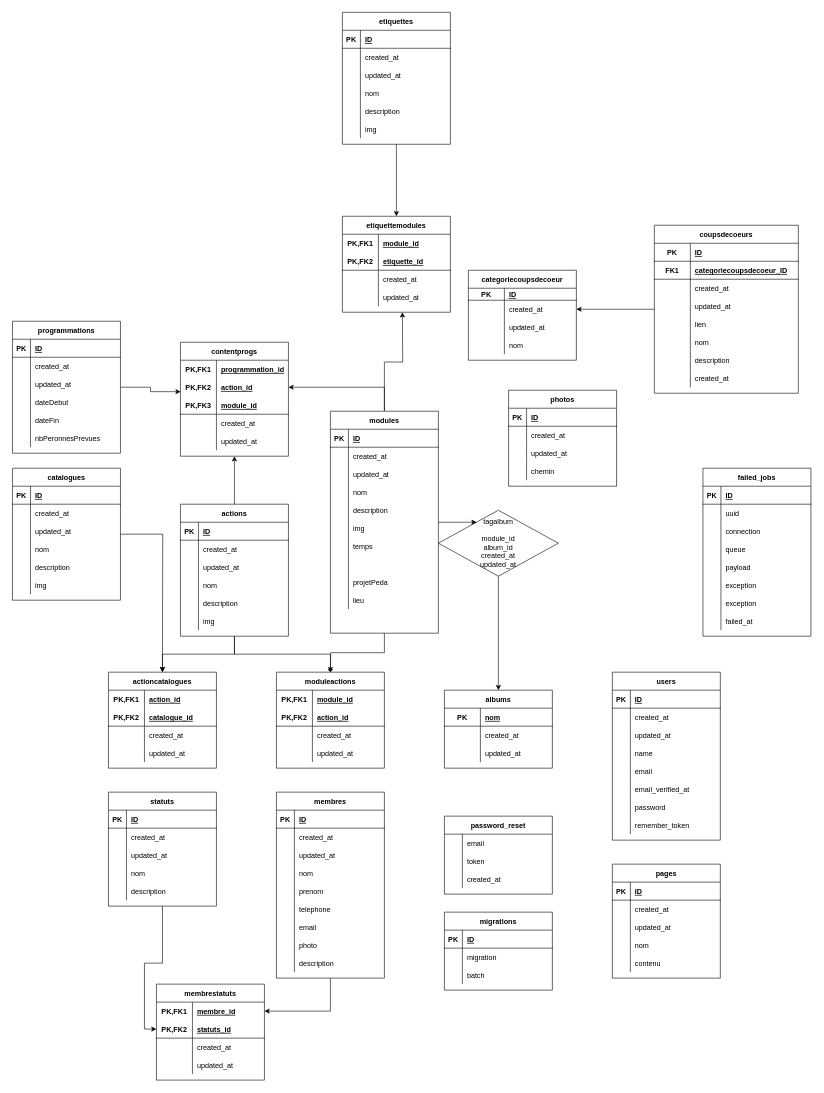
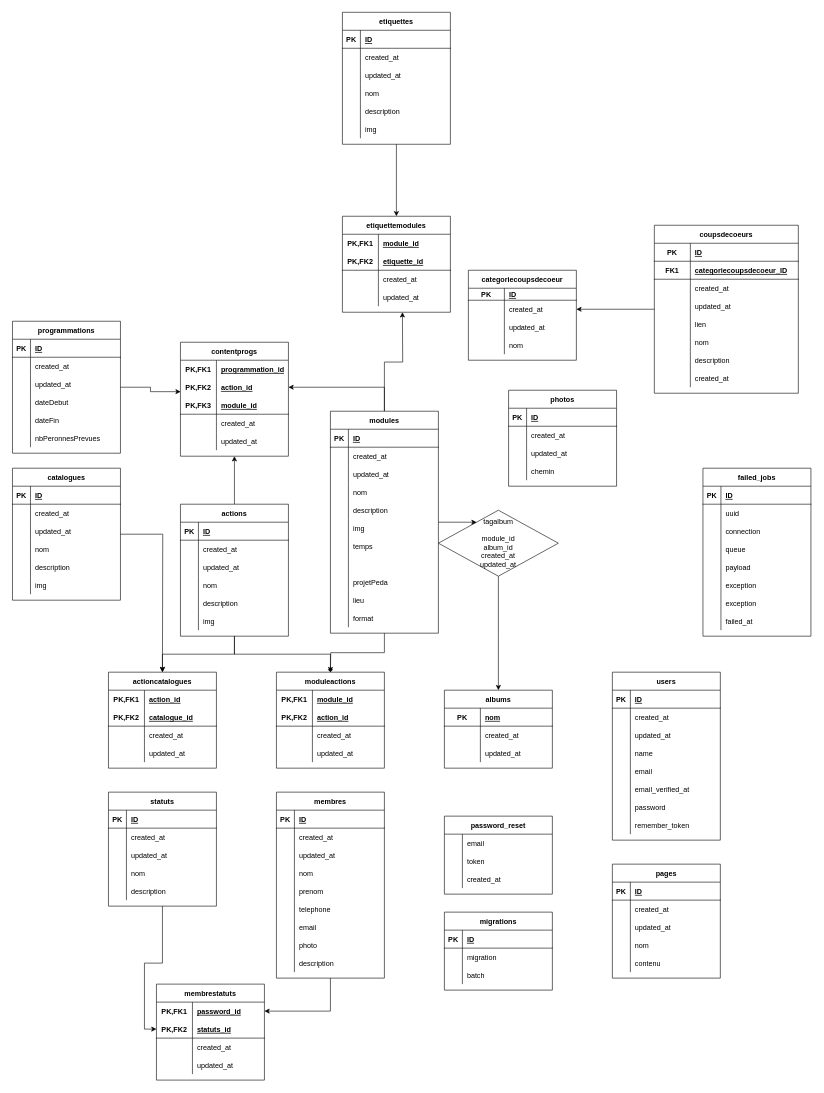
none -> (393, 618)
(214, 1012) -> (218, 1012)
